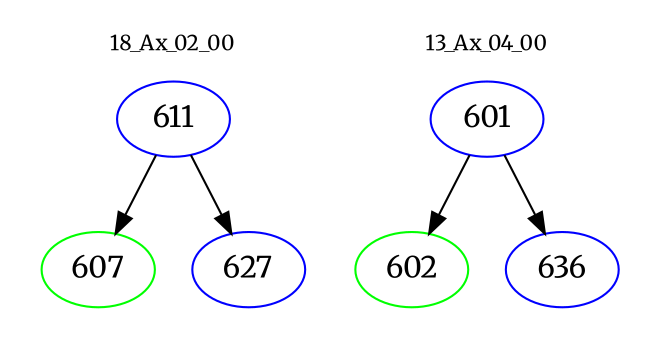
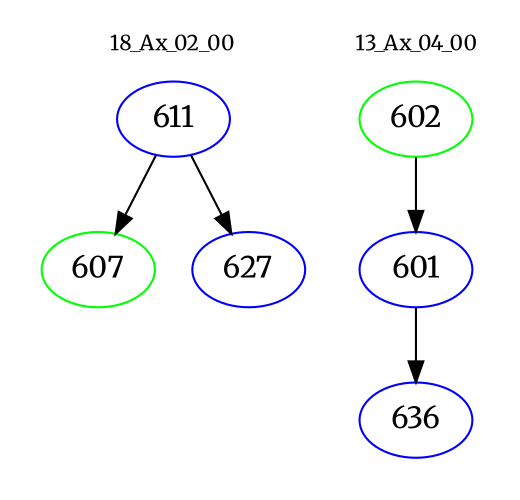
(454, 185) -> (416, 184)
